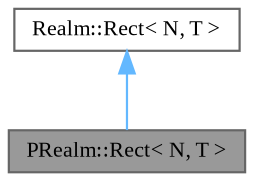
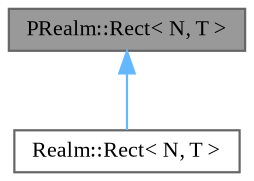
(127, 102) -> (127, 102)
